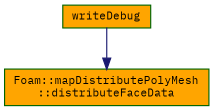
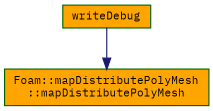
(107, 87) -> (107, 87)
